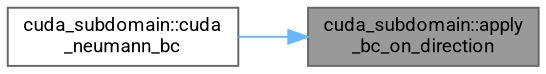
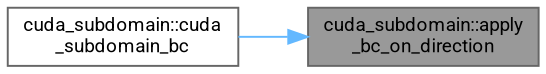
(123, 37) -> (123, 37)
